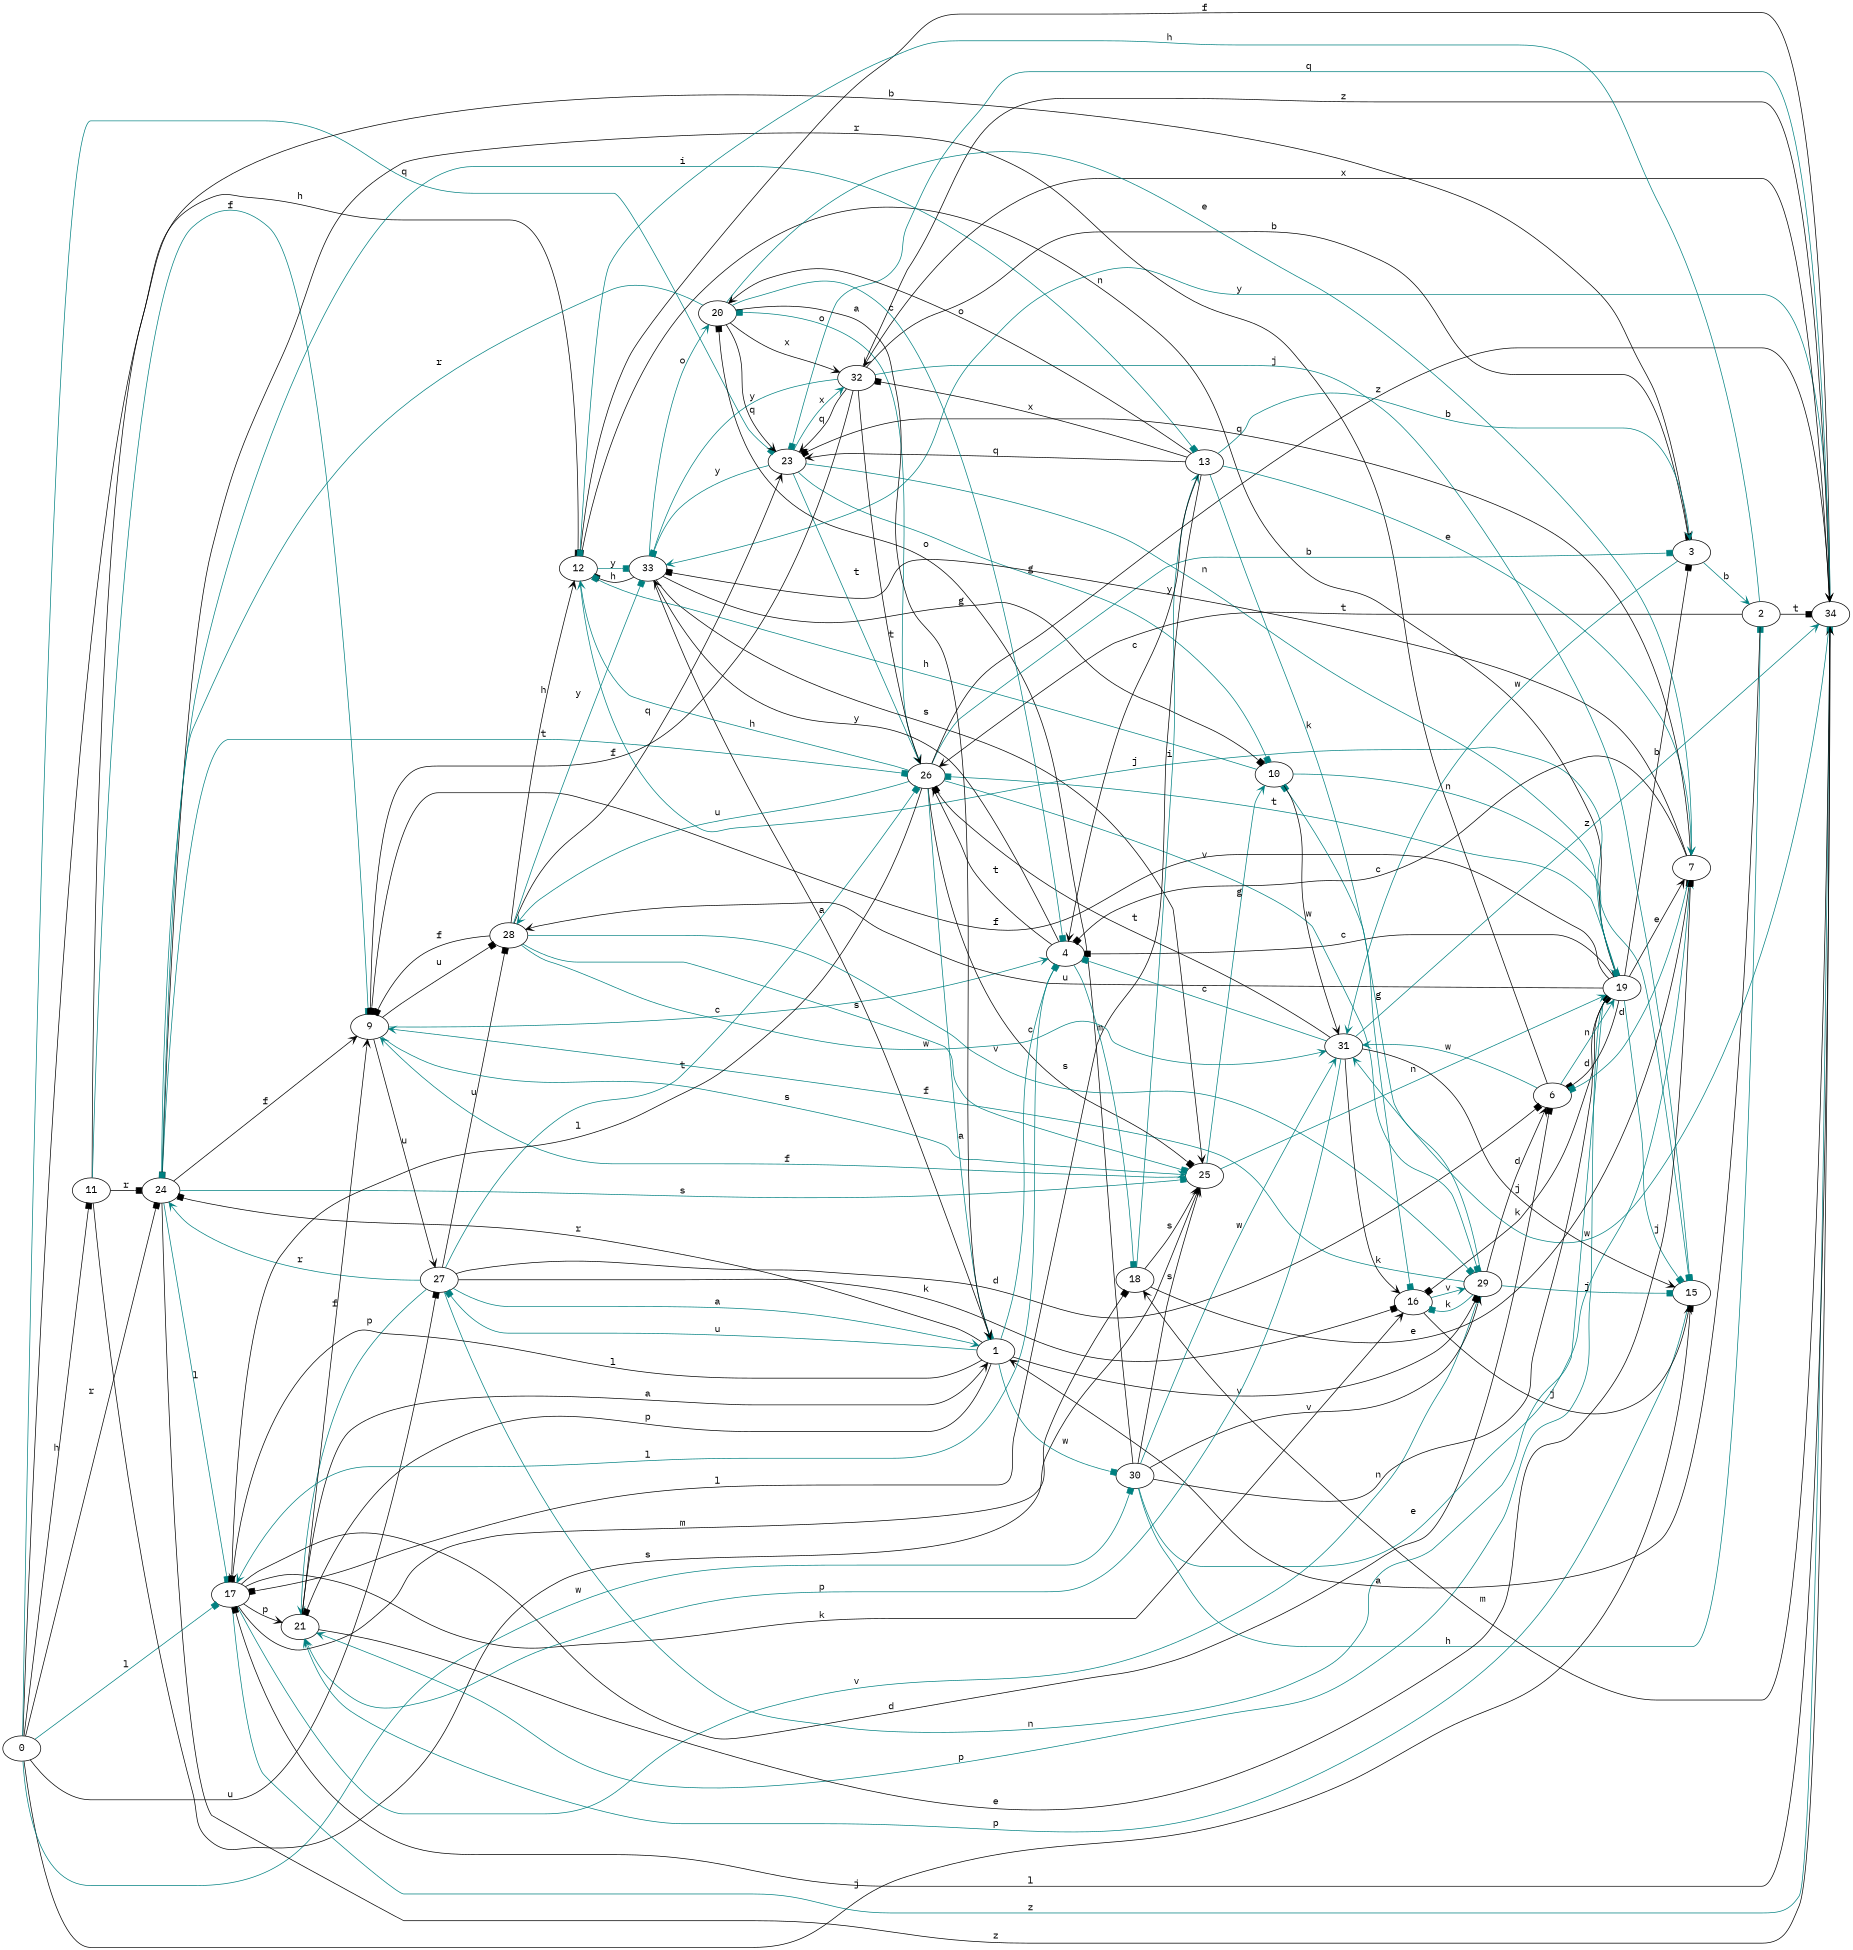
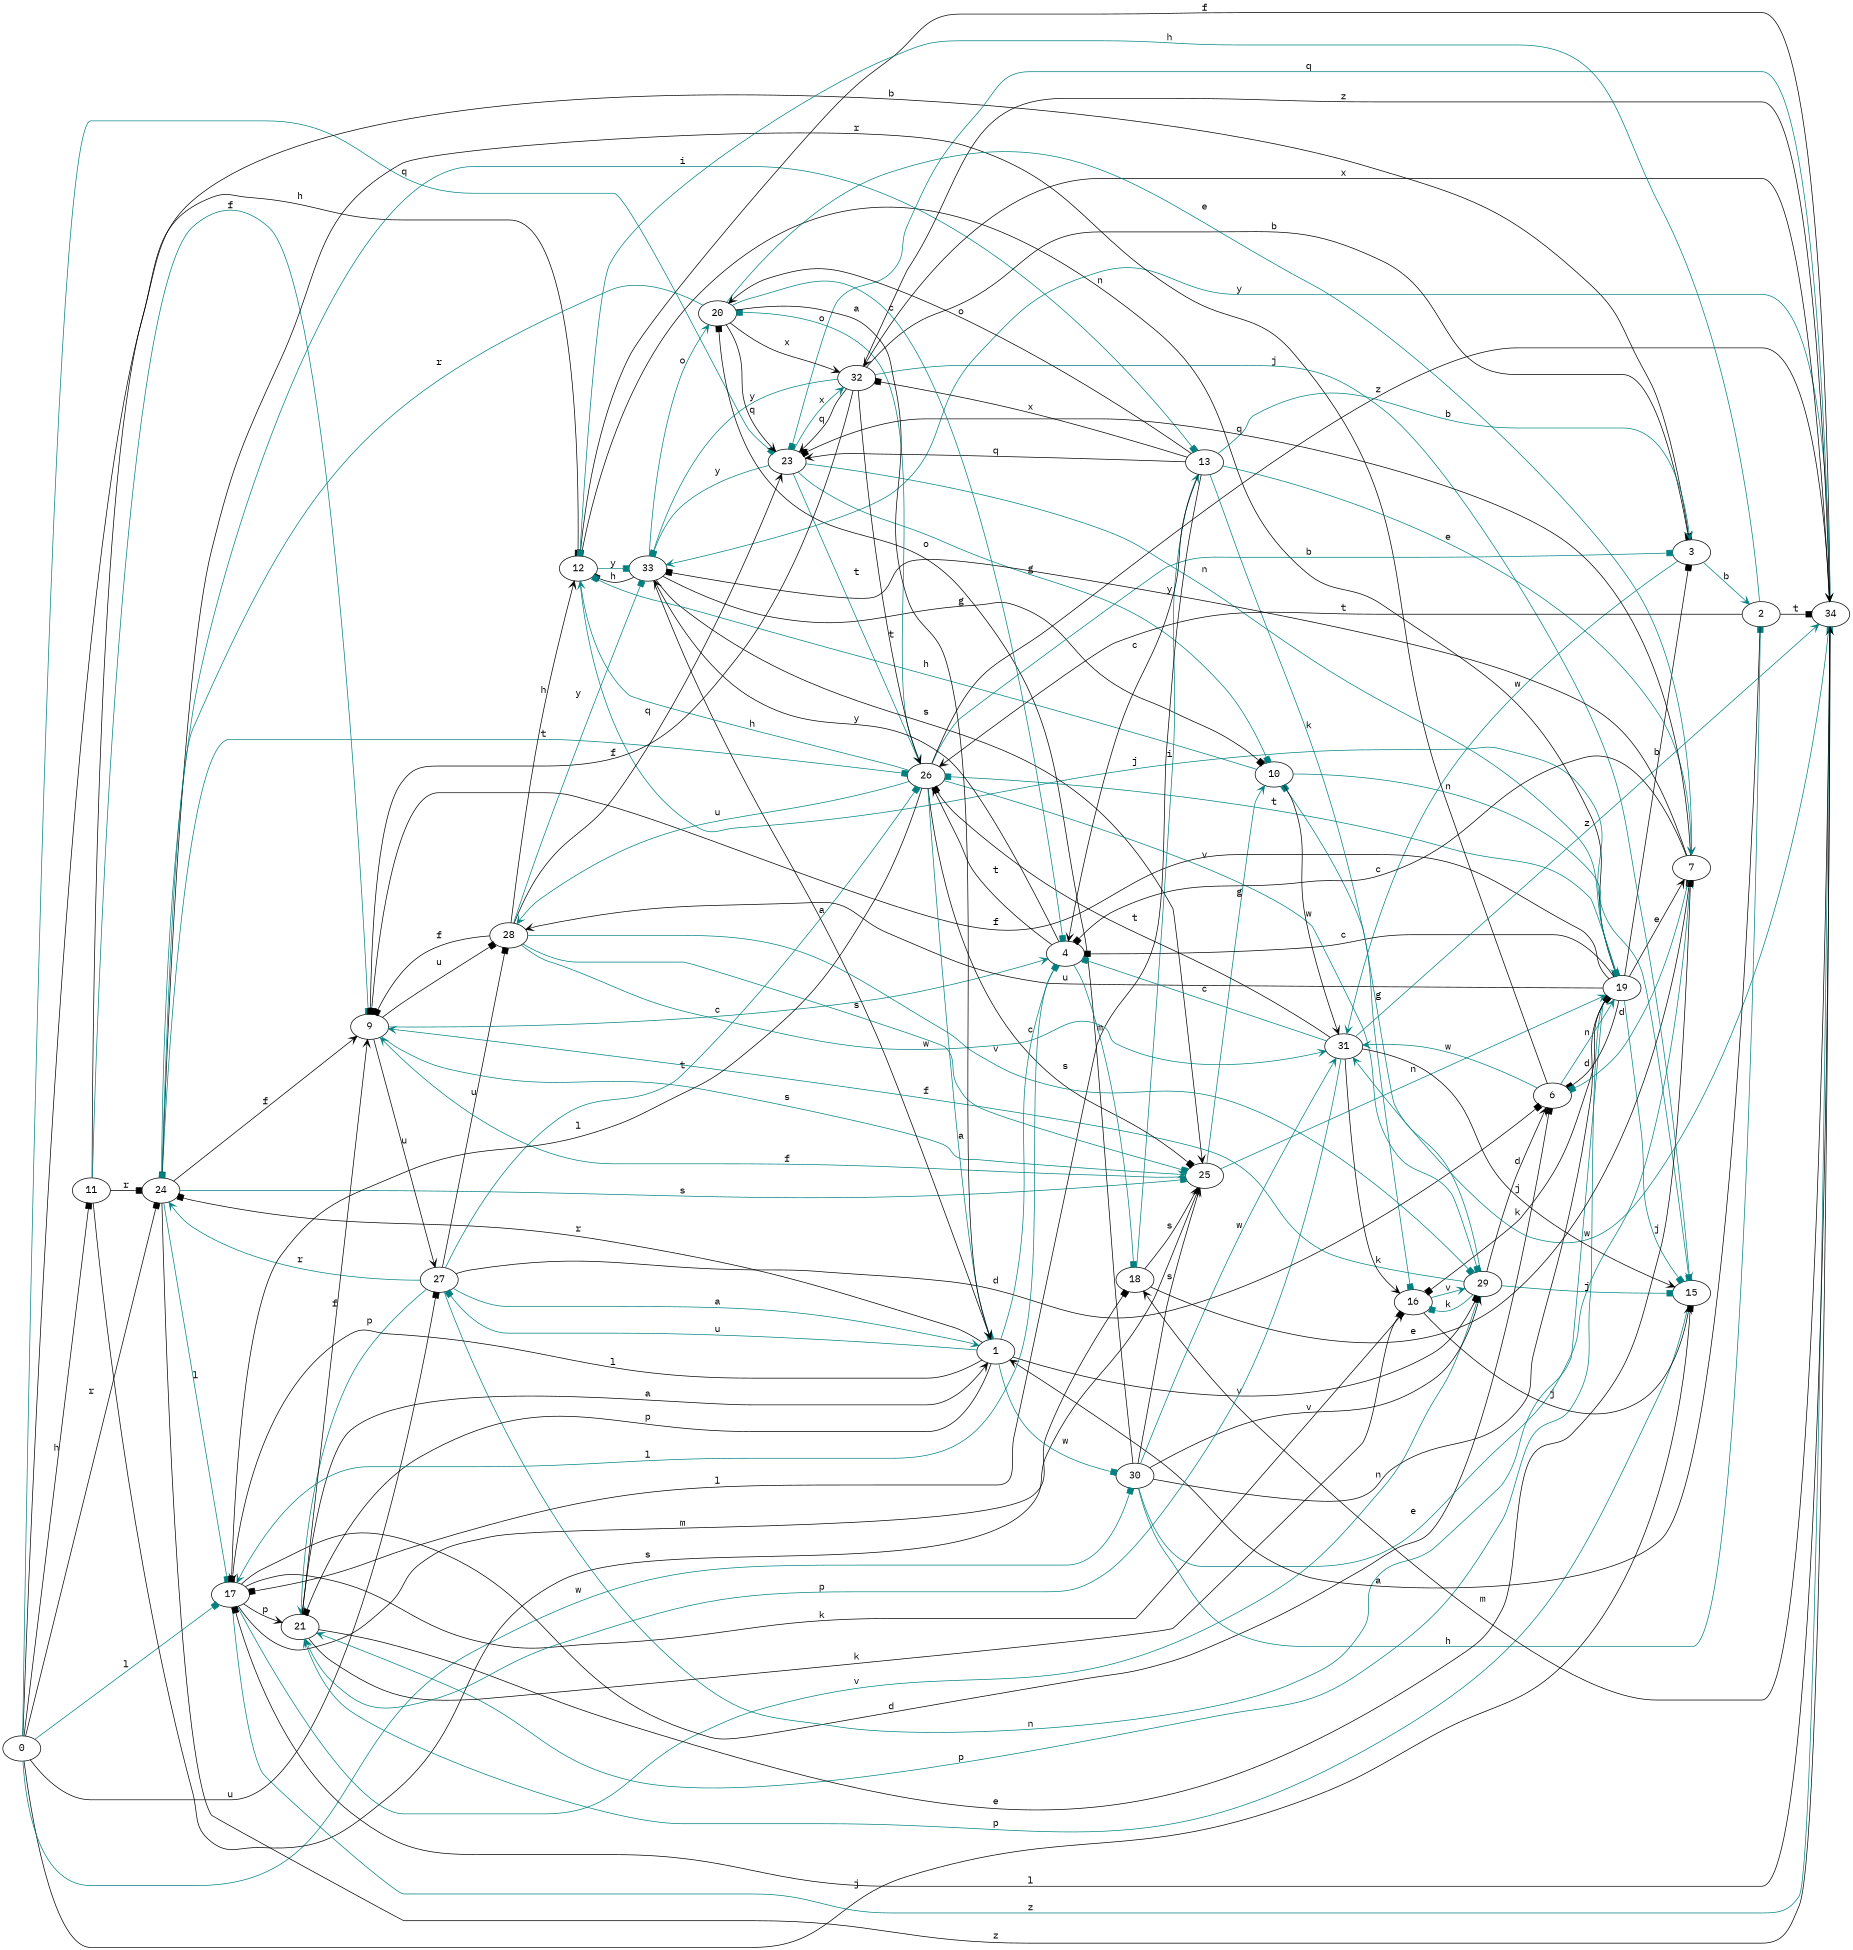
(1492, 544) -> (1492, 544)
(931, 1300) -> (929, 1656)
